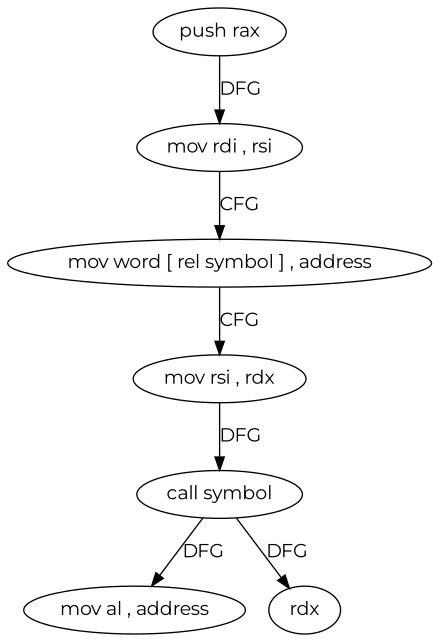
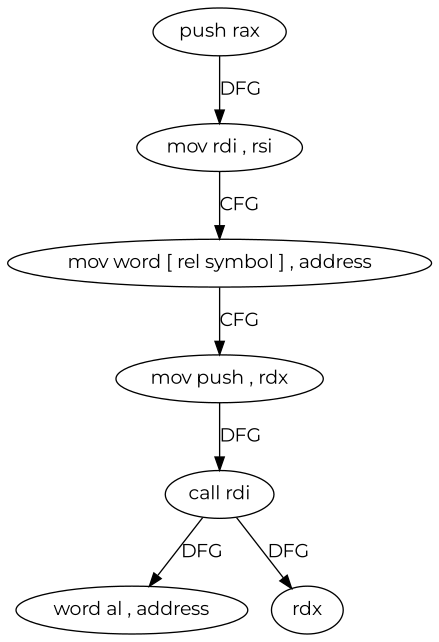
(220, 379) -> (220, 379)
(220, 494) -> (220, 494)
(135, 610) -> (132, 610)
